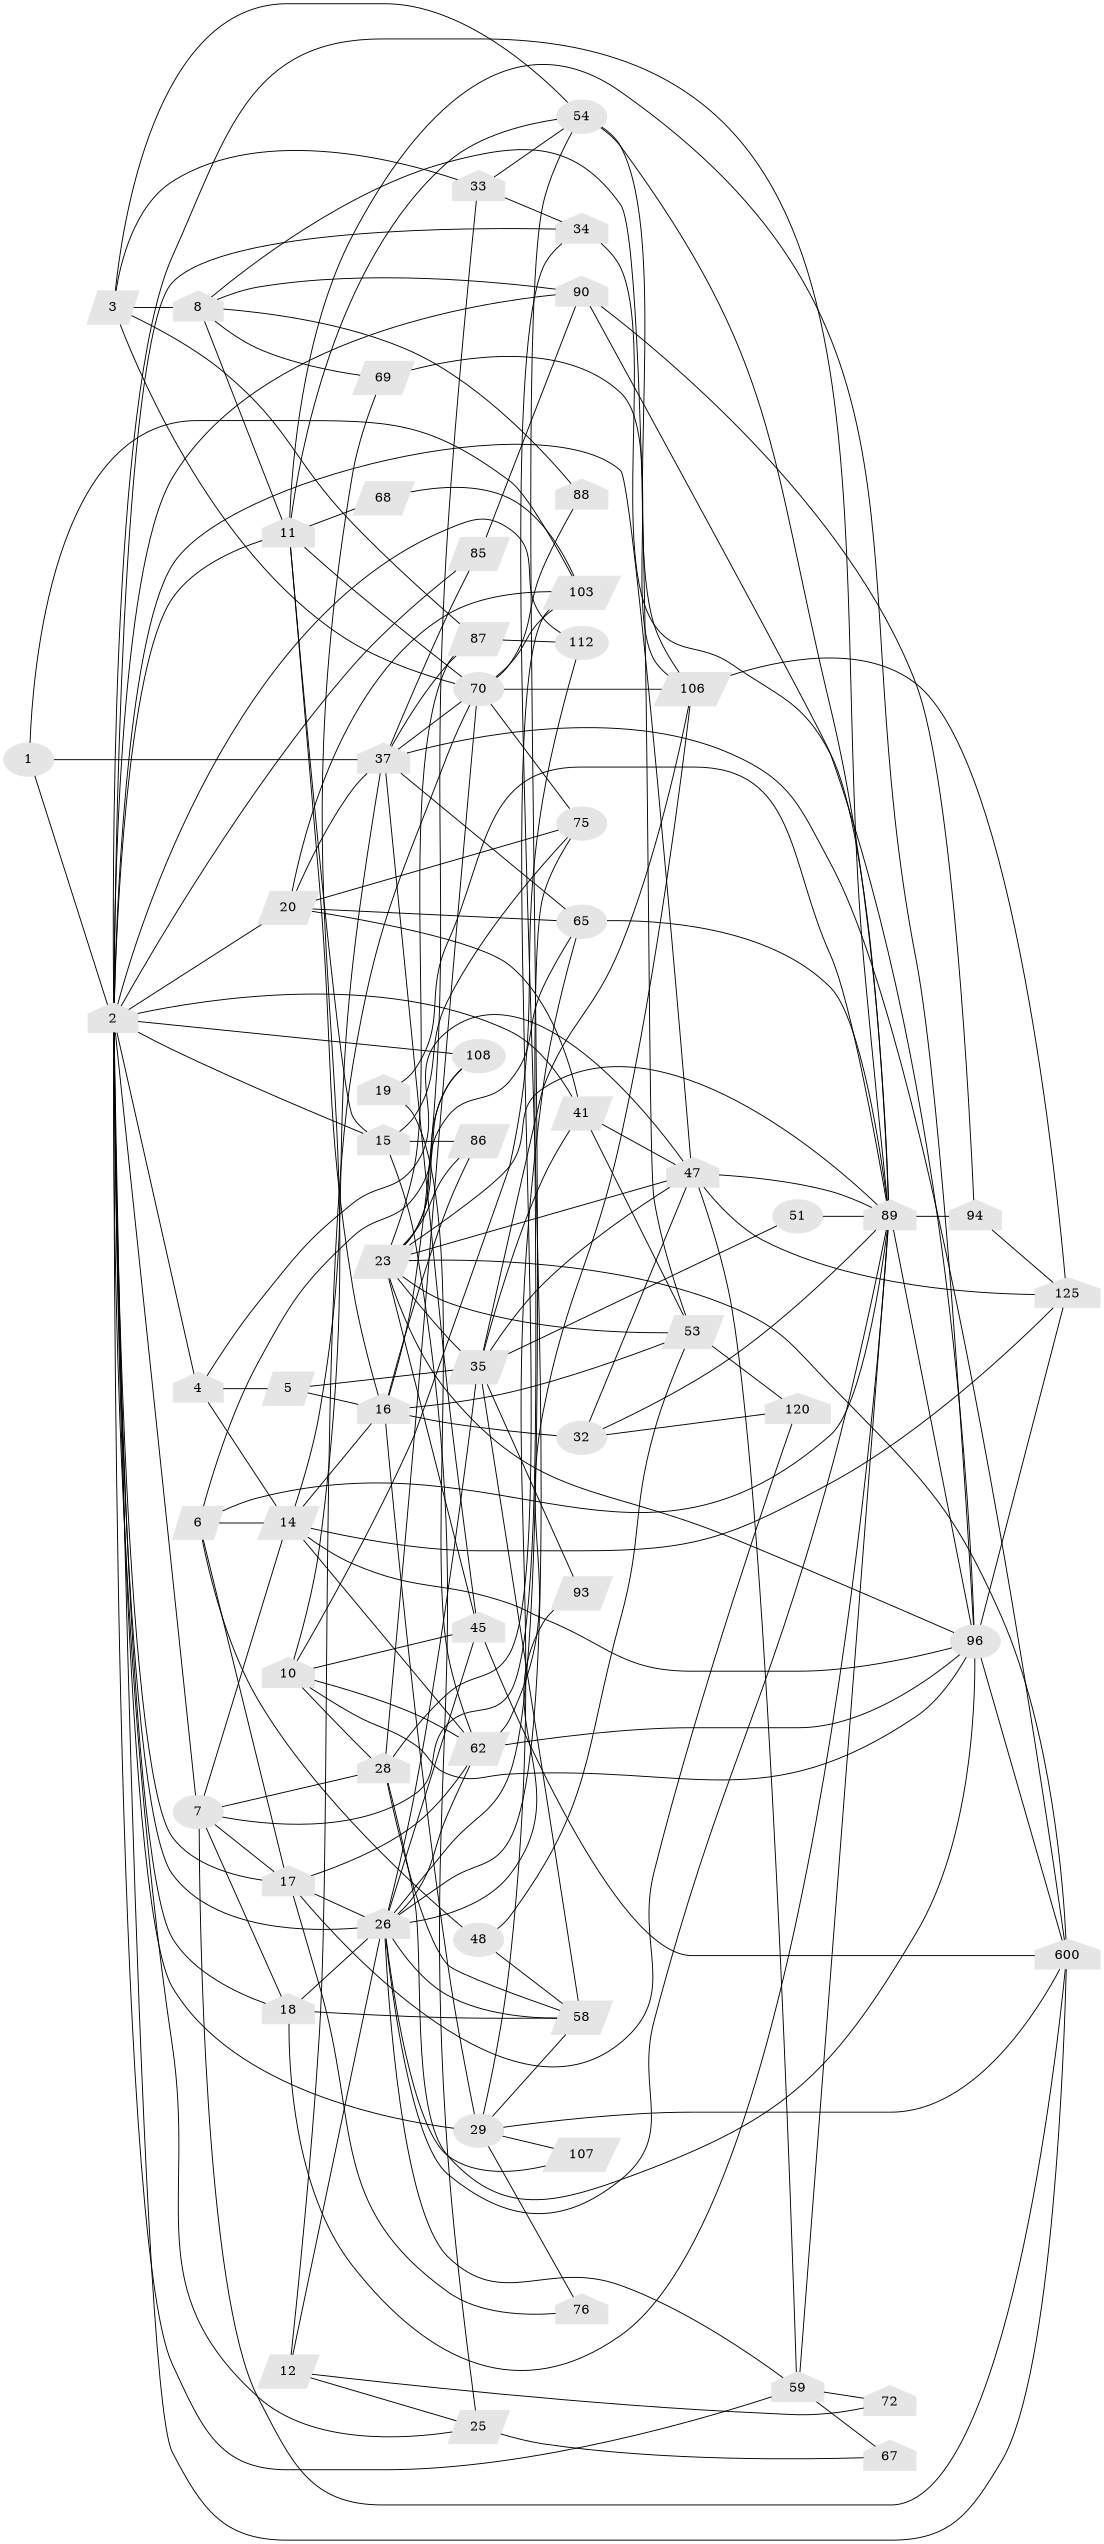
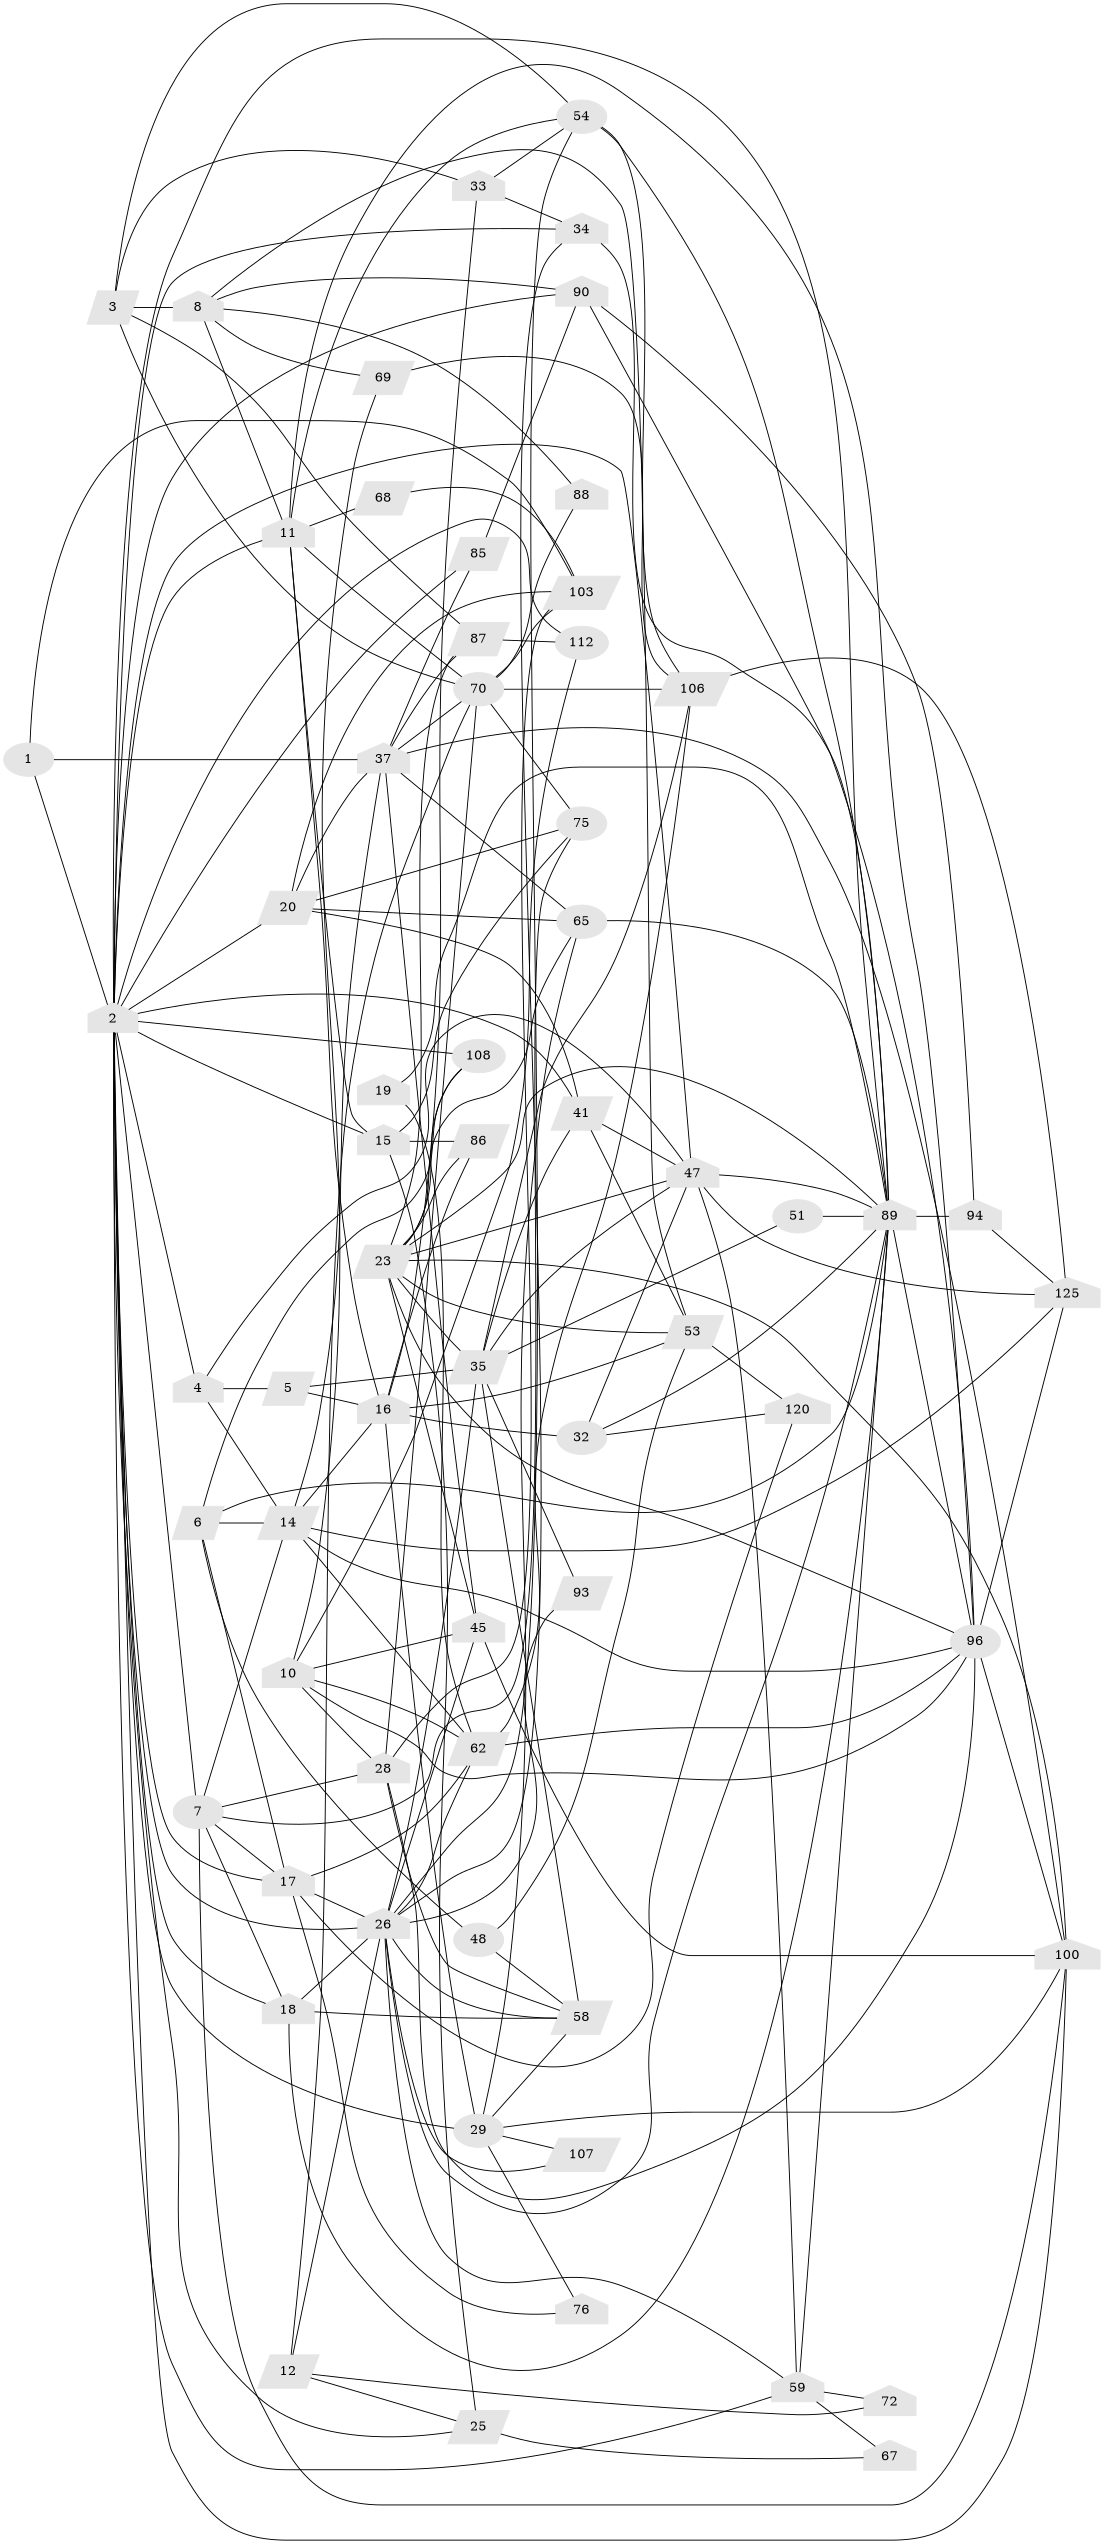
(1067, 1956) -> (1067, 1956)
